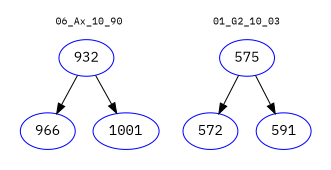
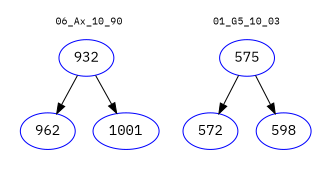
(247, 22) -> (247, 22)
(48, 131) -> (48, 131)
(284, 131) -> (284, 131)
